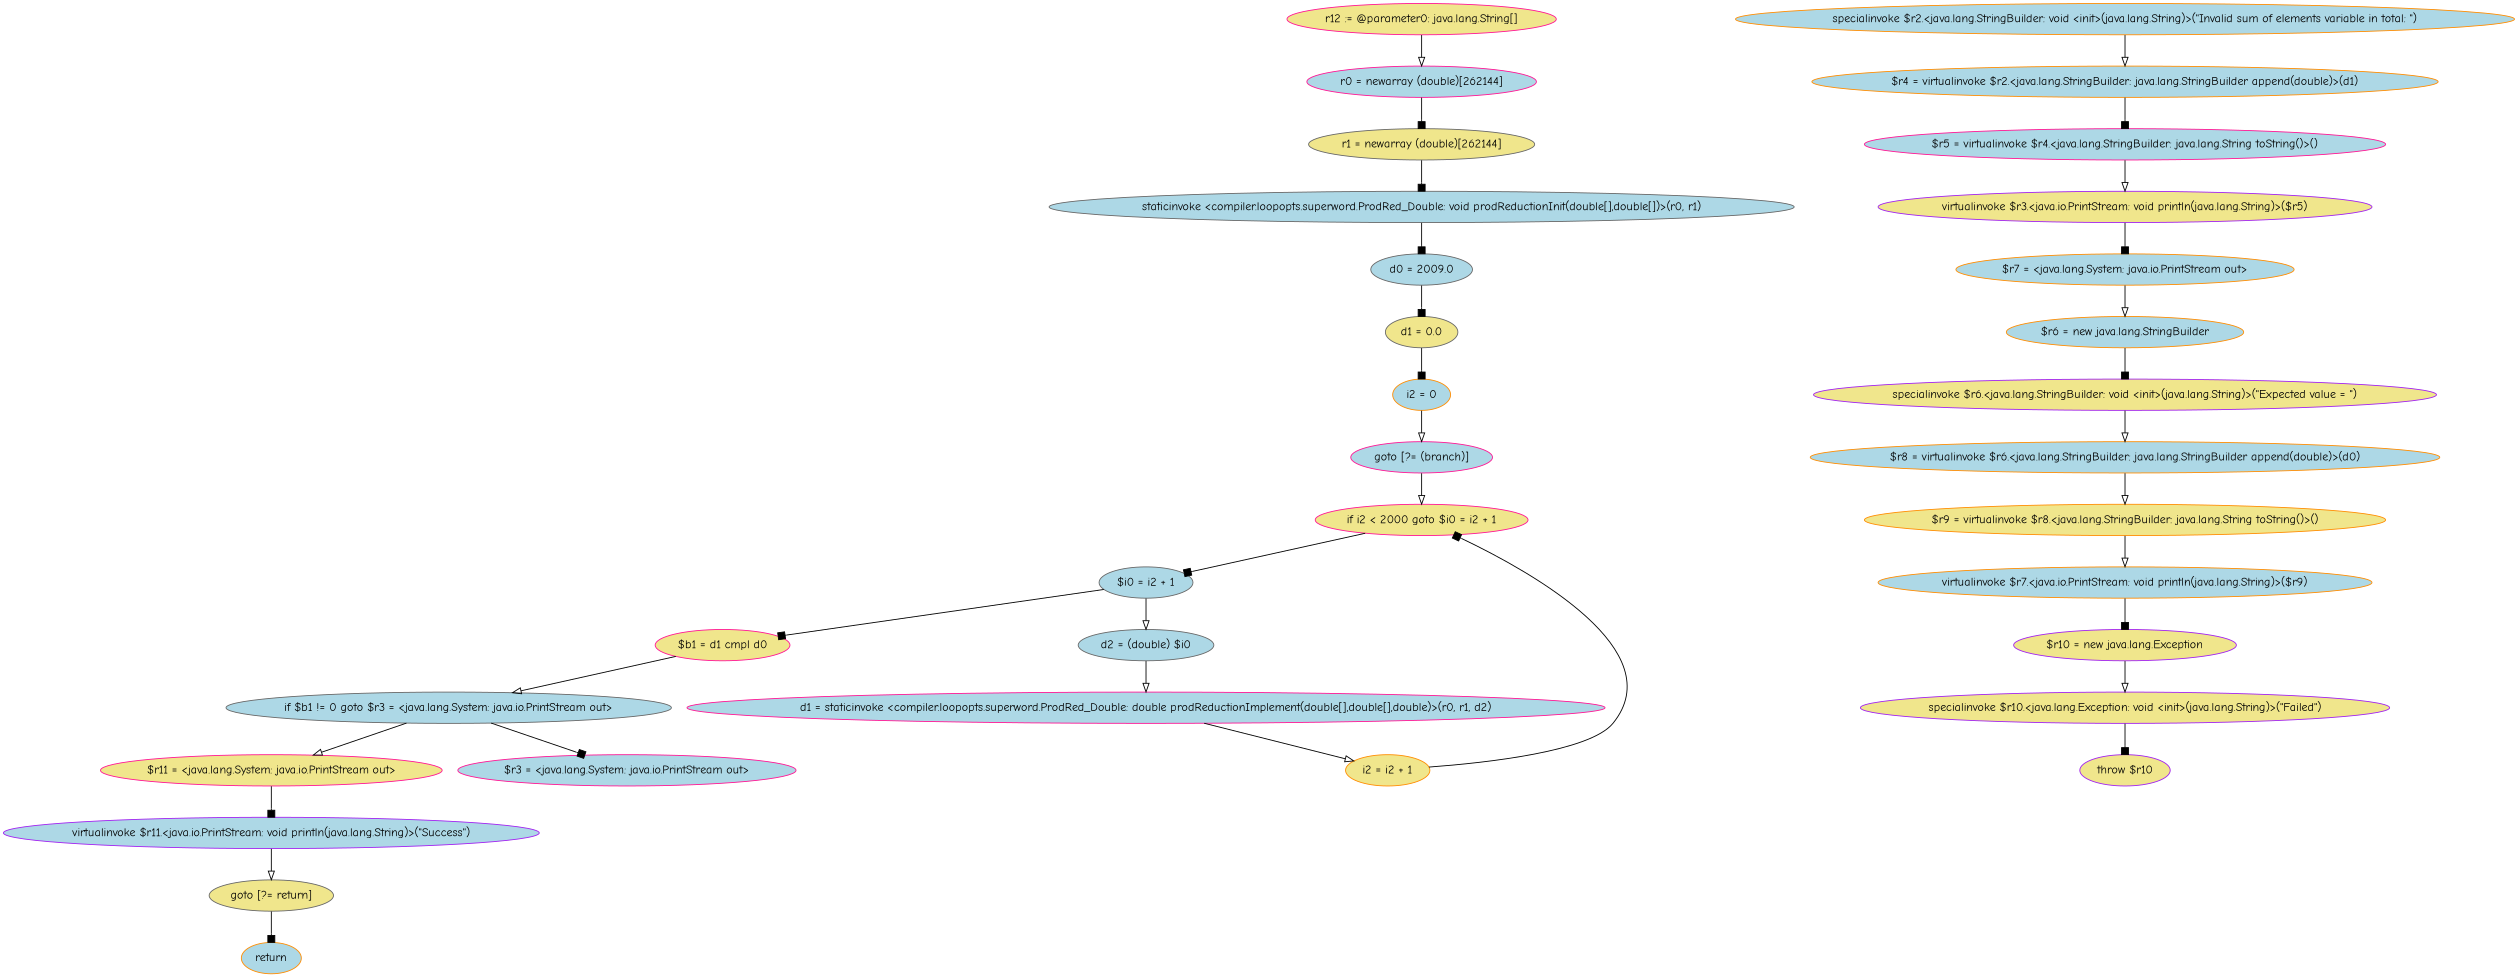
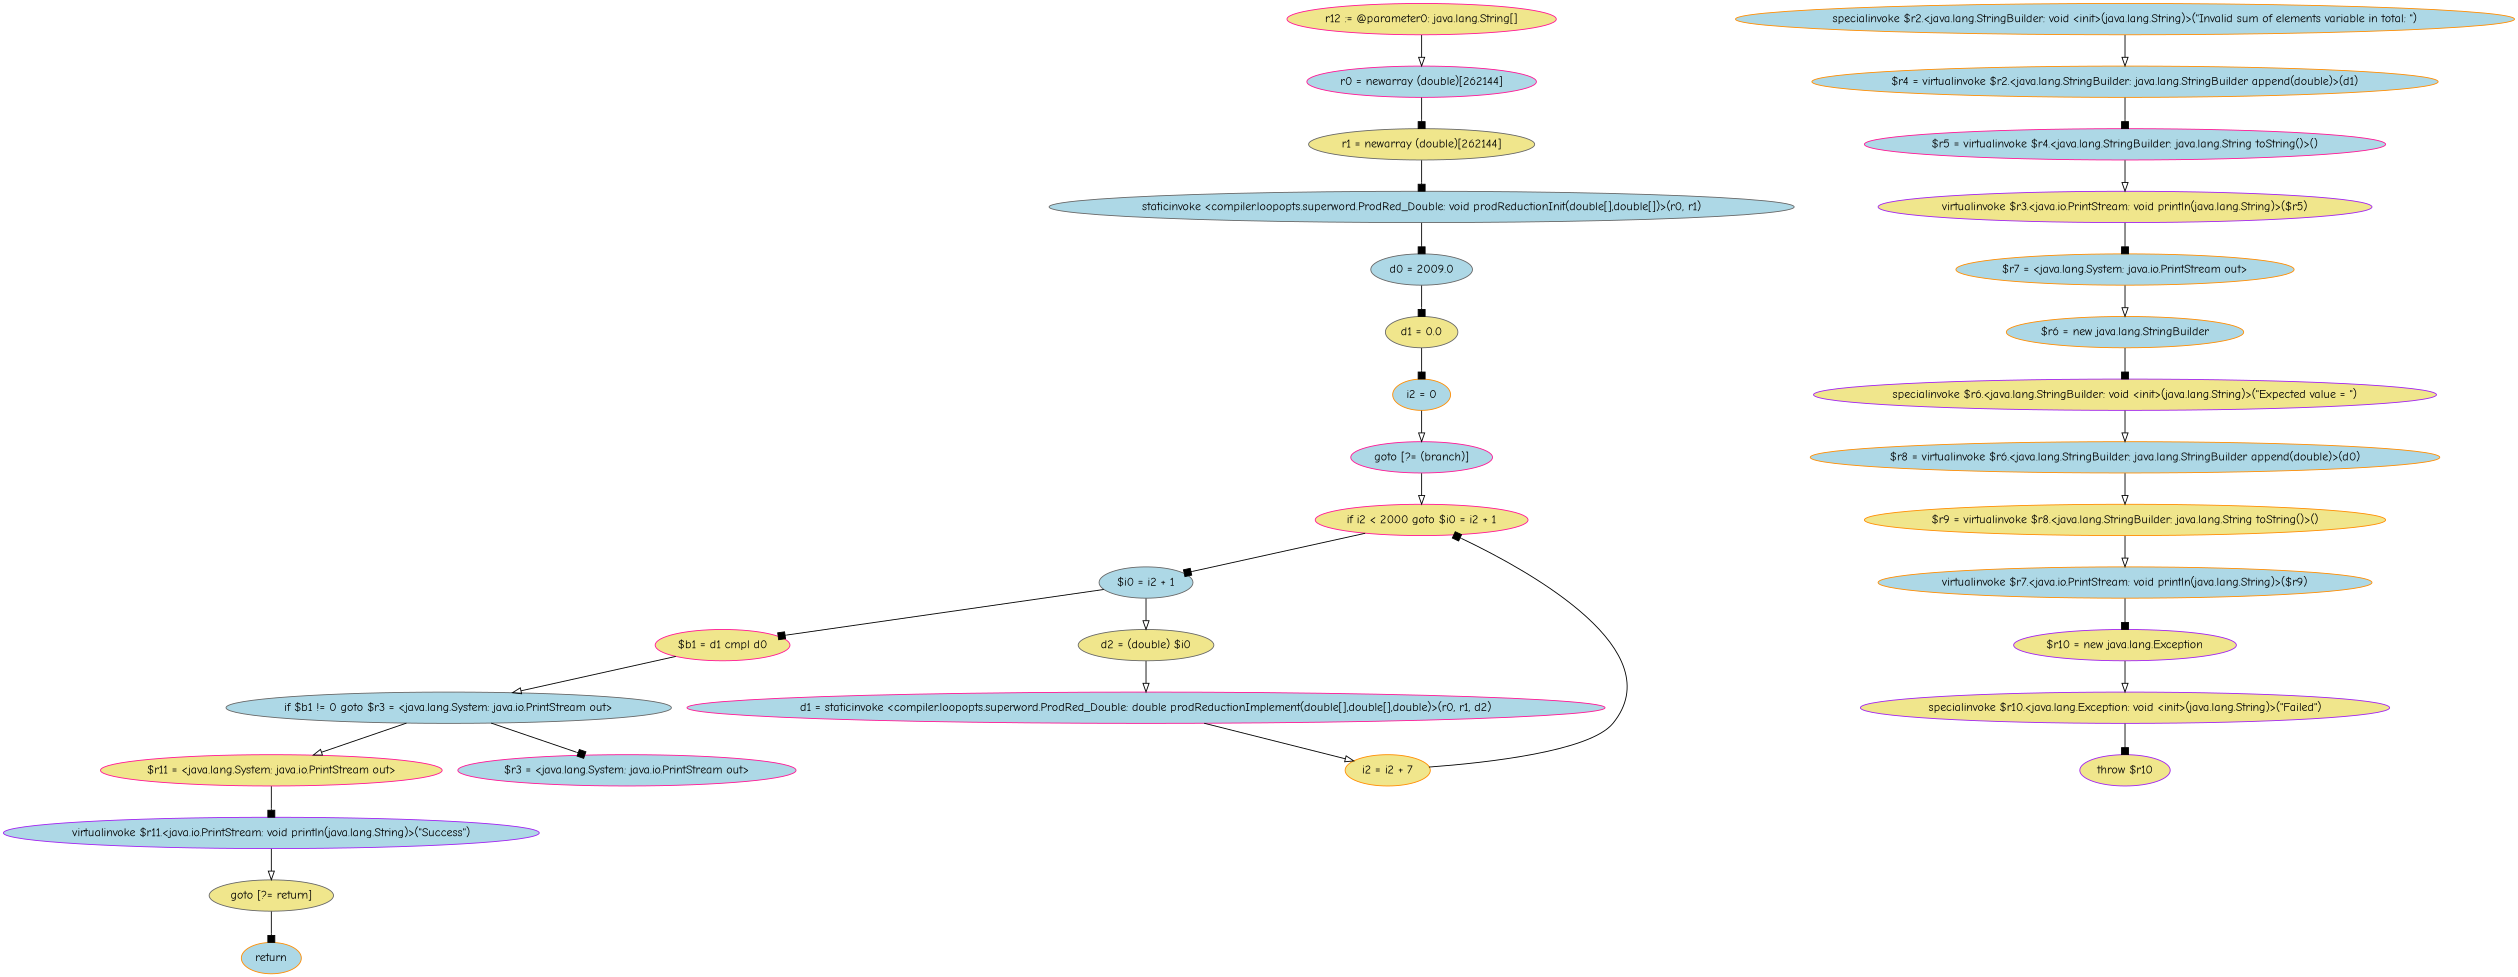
(1146, 645) -> (1146, 645)
(1388, 770) -> (1388, 770)
